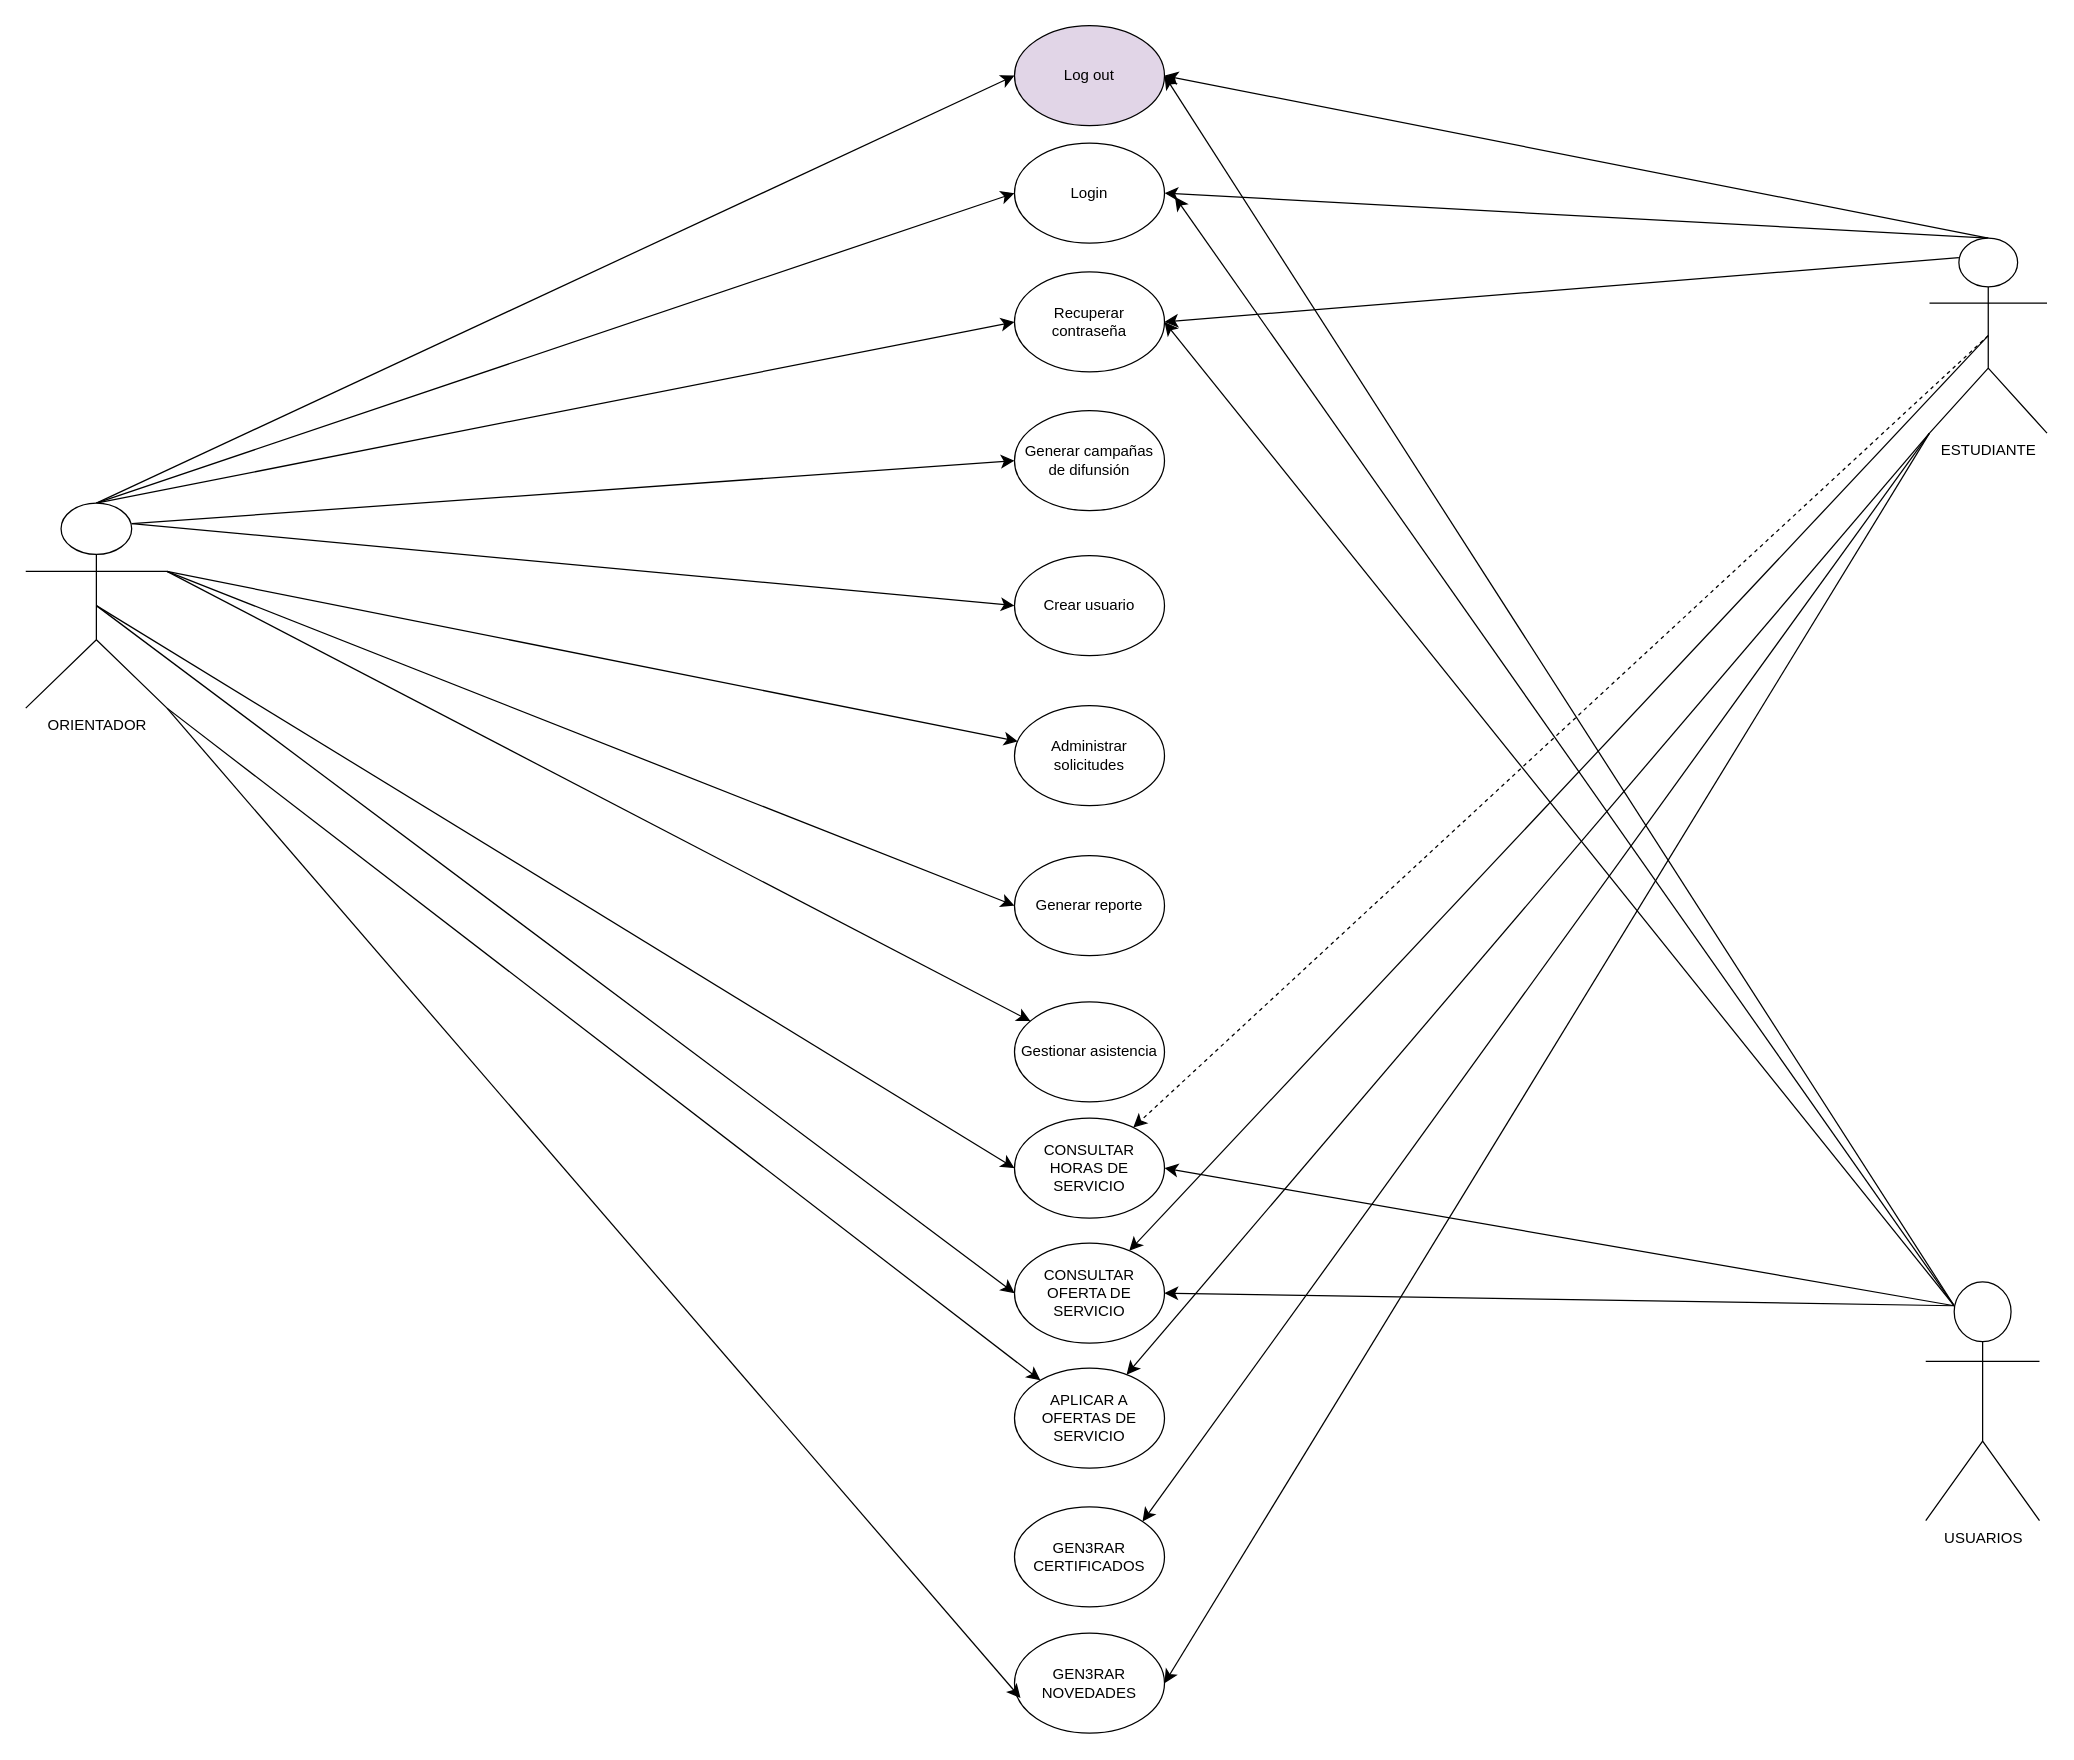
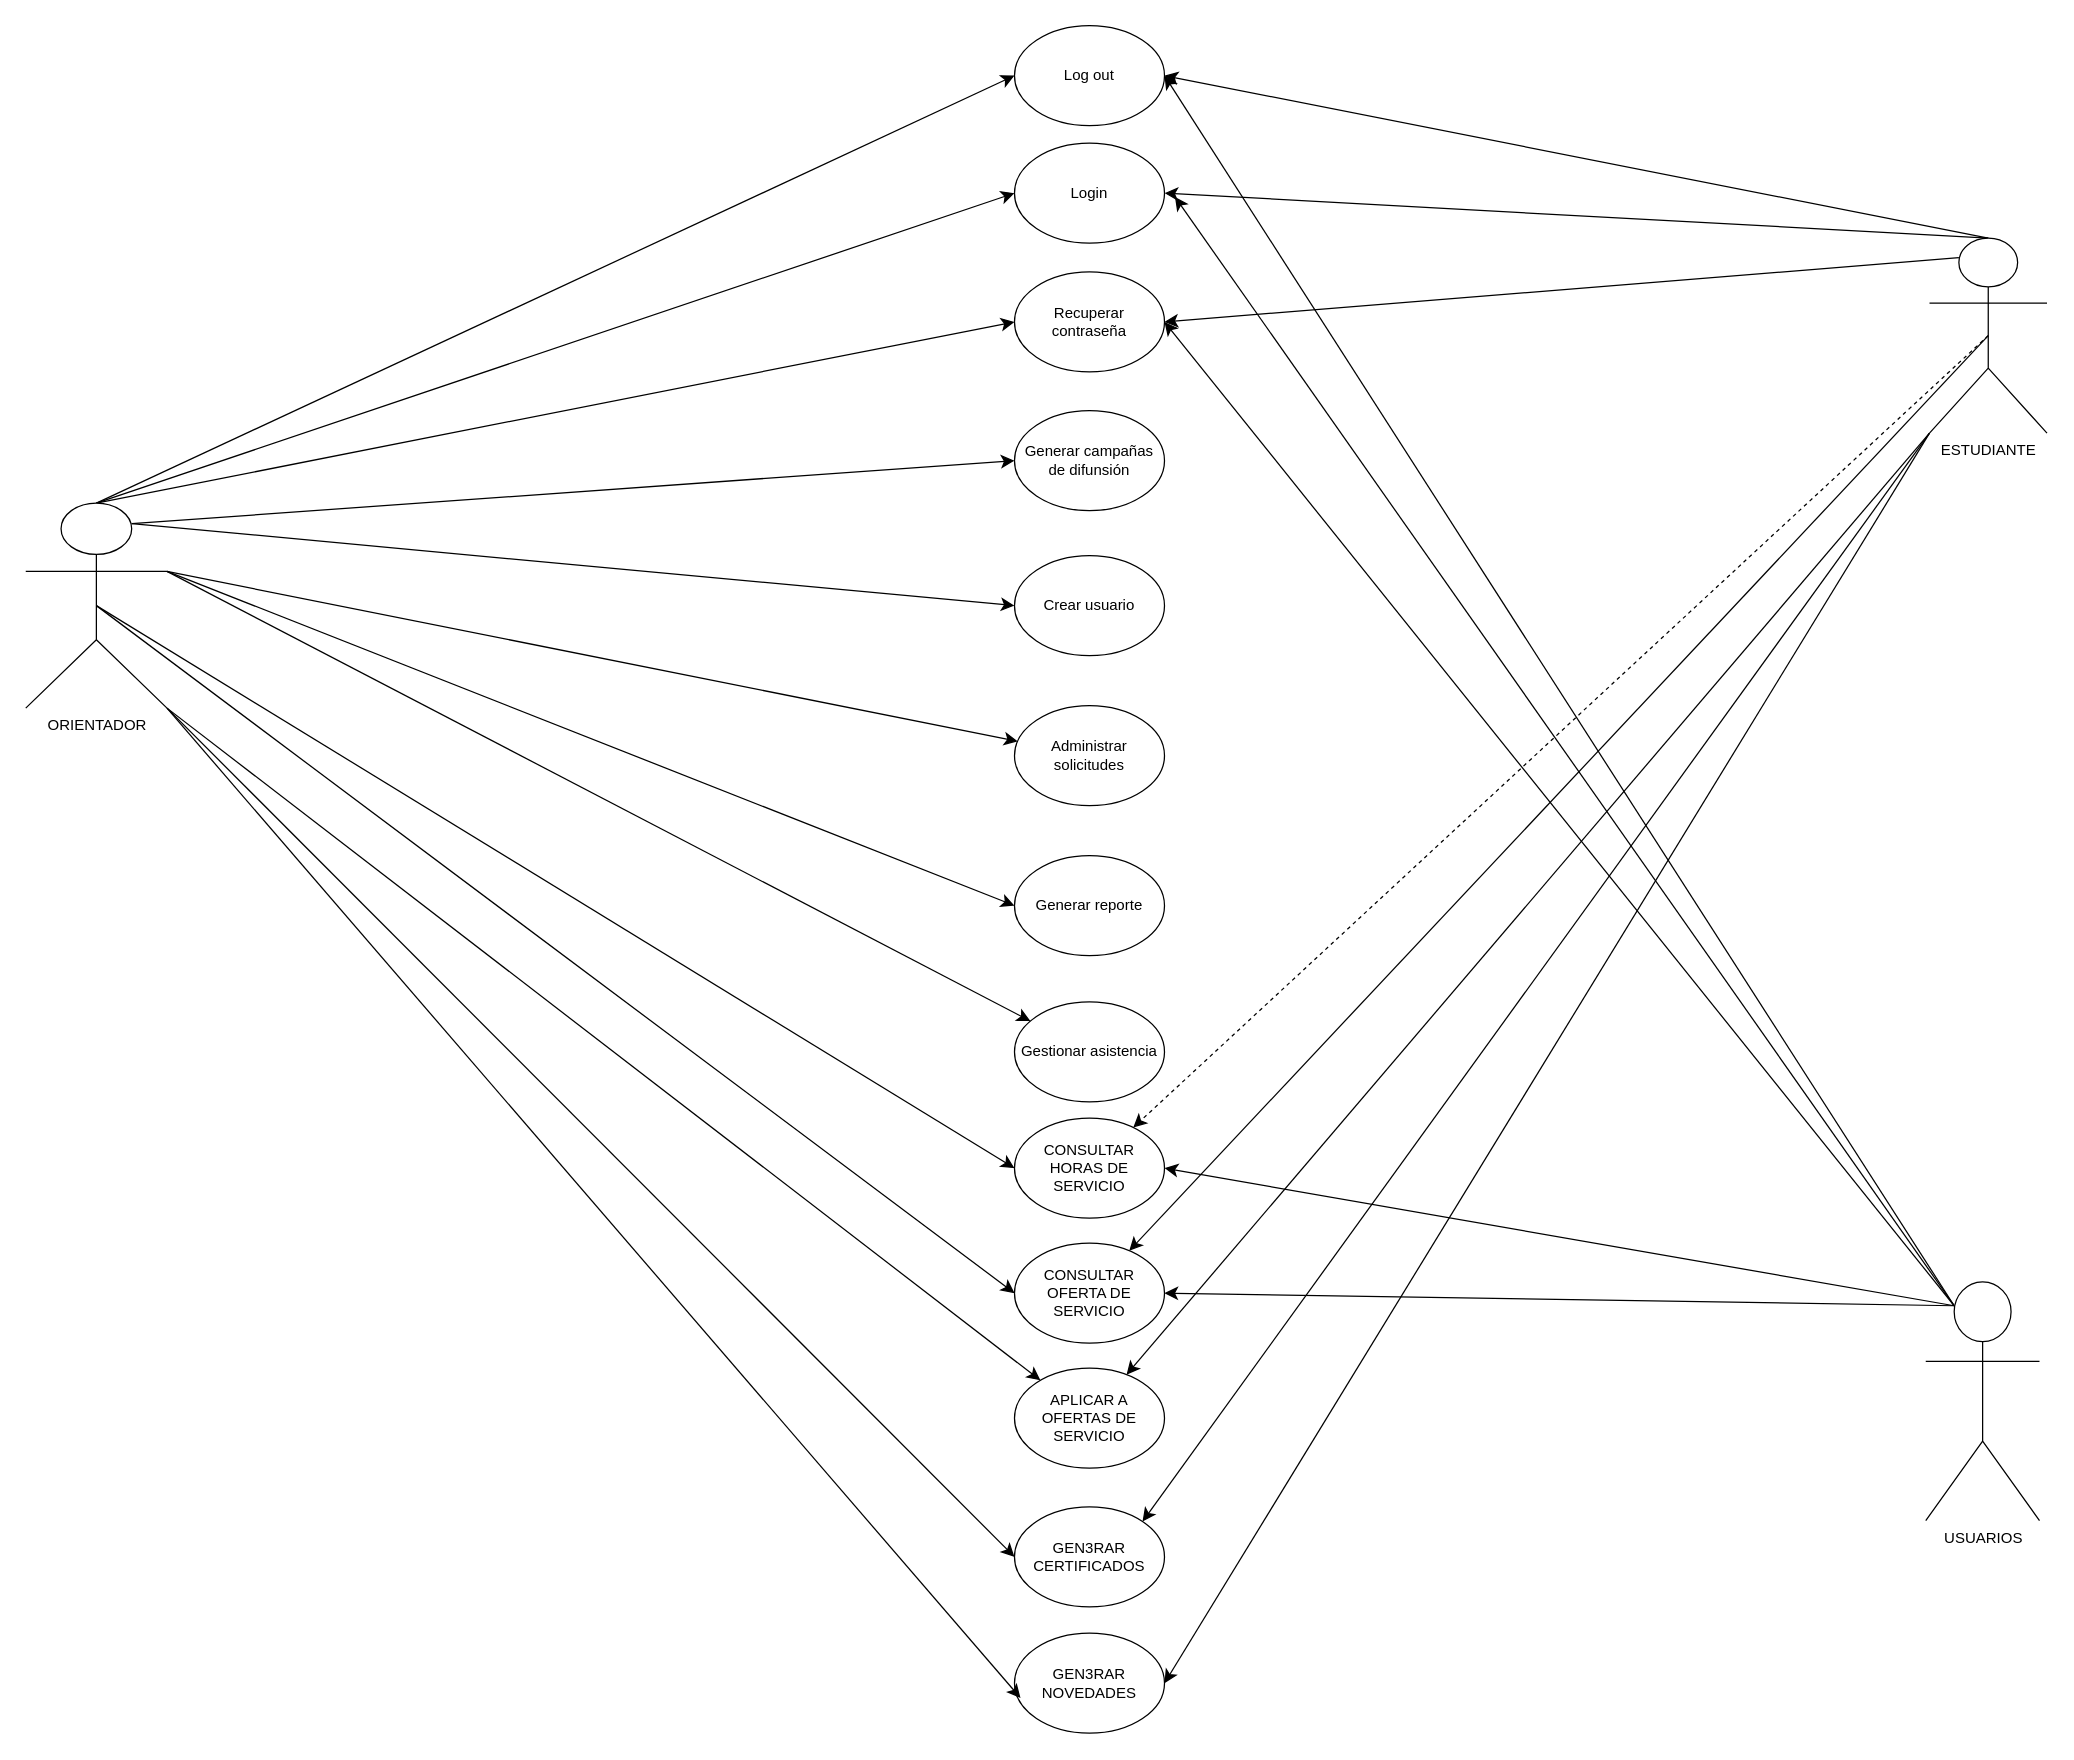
(1089, 76) -> (1089, 76)
none -> (599, 1141)
